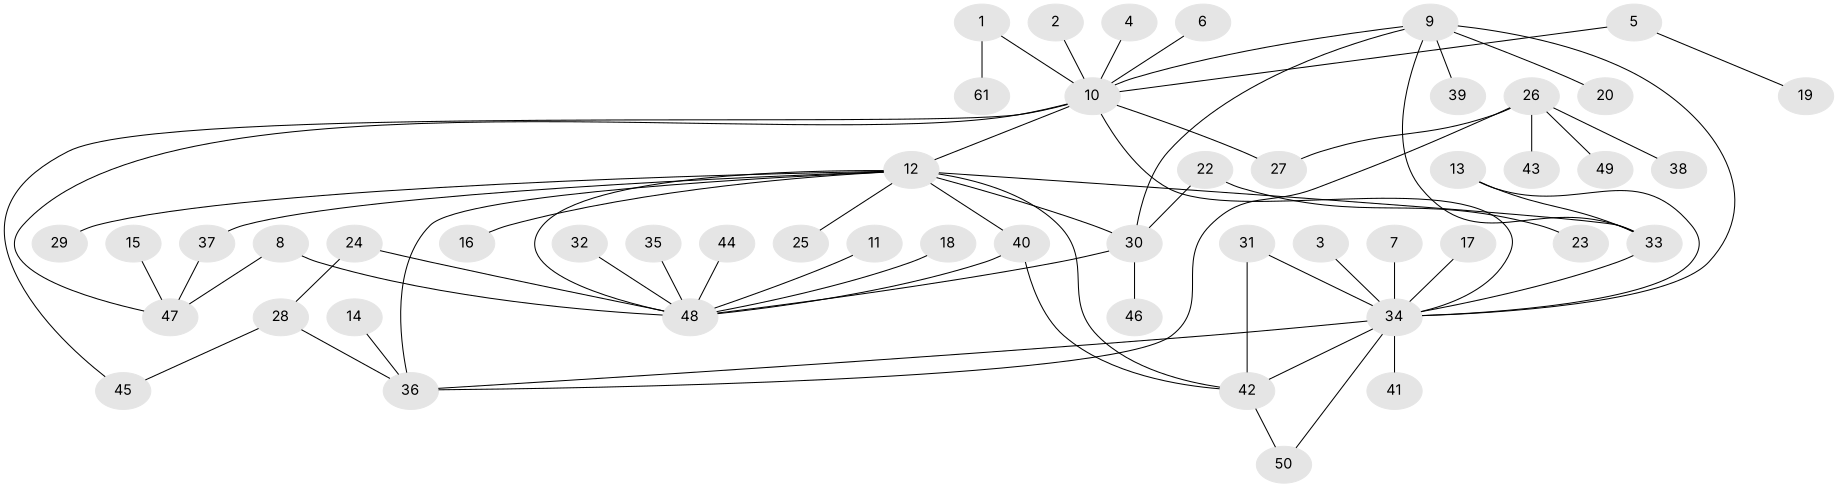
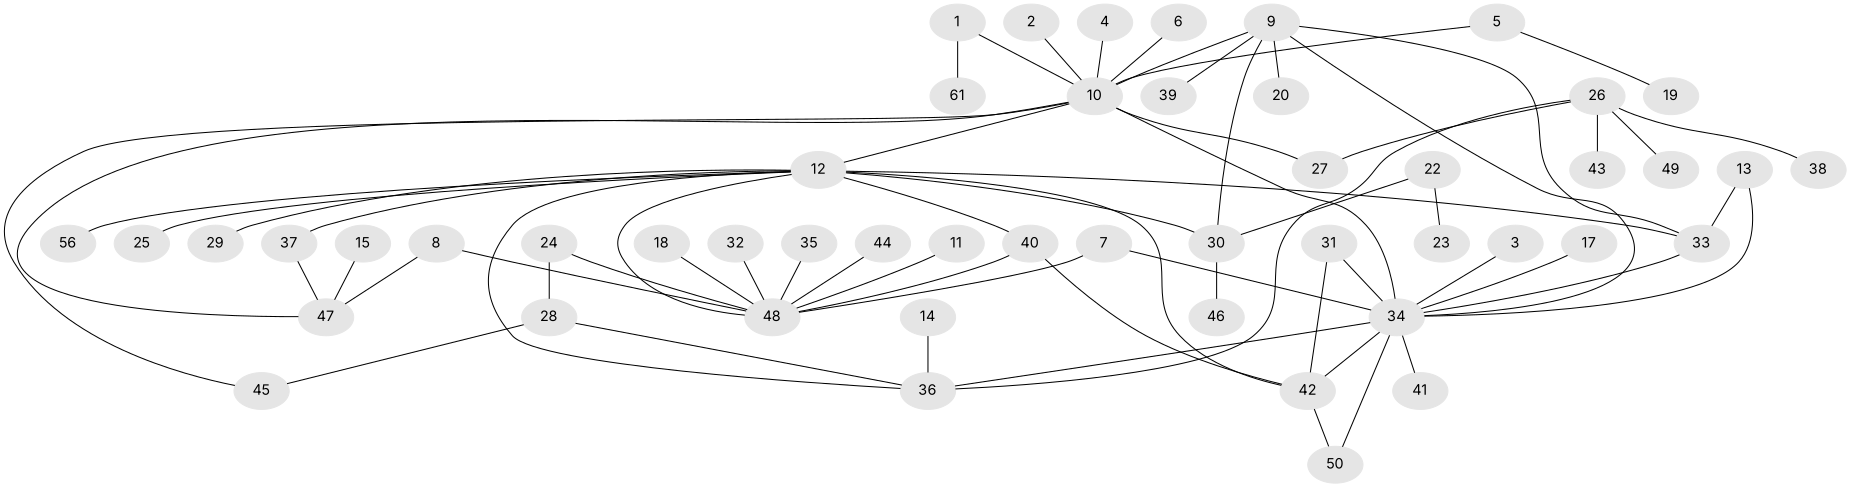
(467, 244) -> (68, 244)
(933, 283) -> (942, 289)
